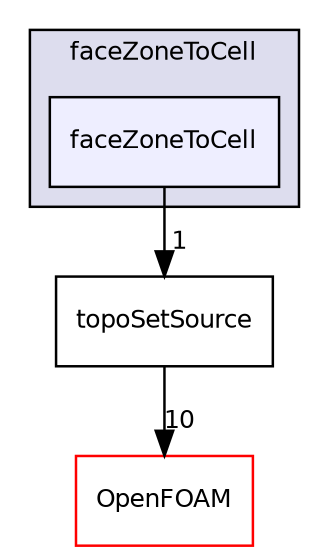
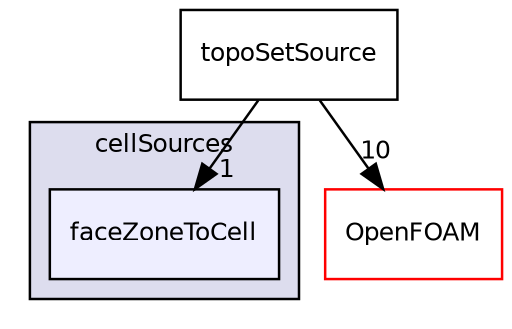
(164, 54) -> (164, 146)
(164, 223) -> (232, 138)
